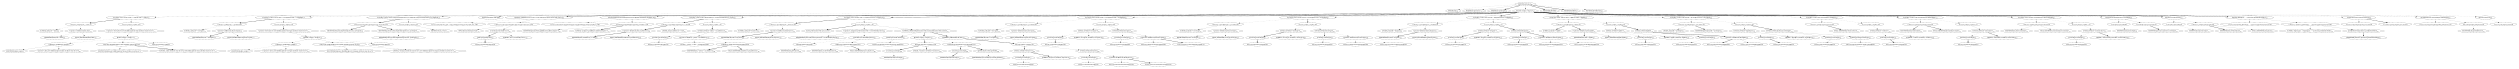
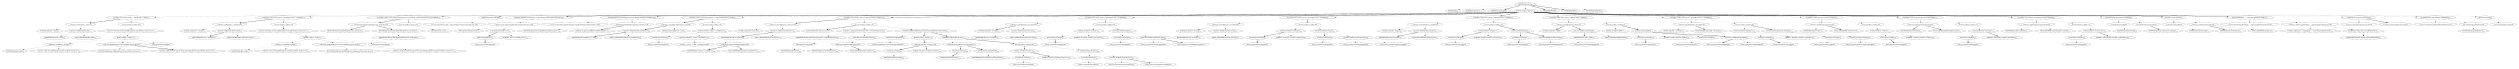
(1007, 28) -> (1007, 28)
none -> (1813, 31)
